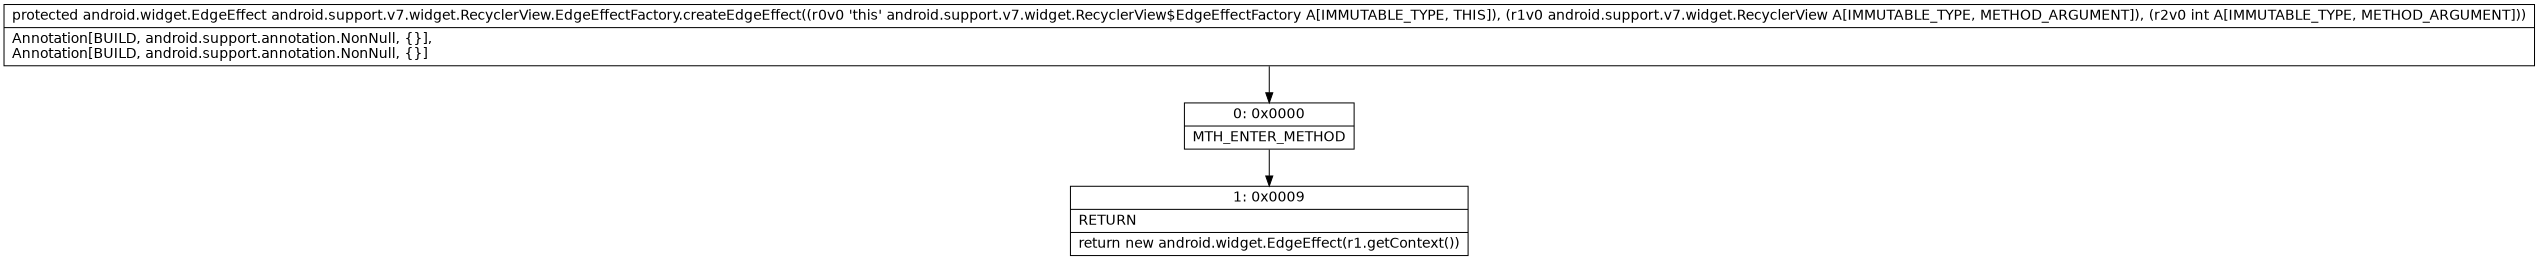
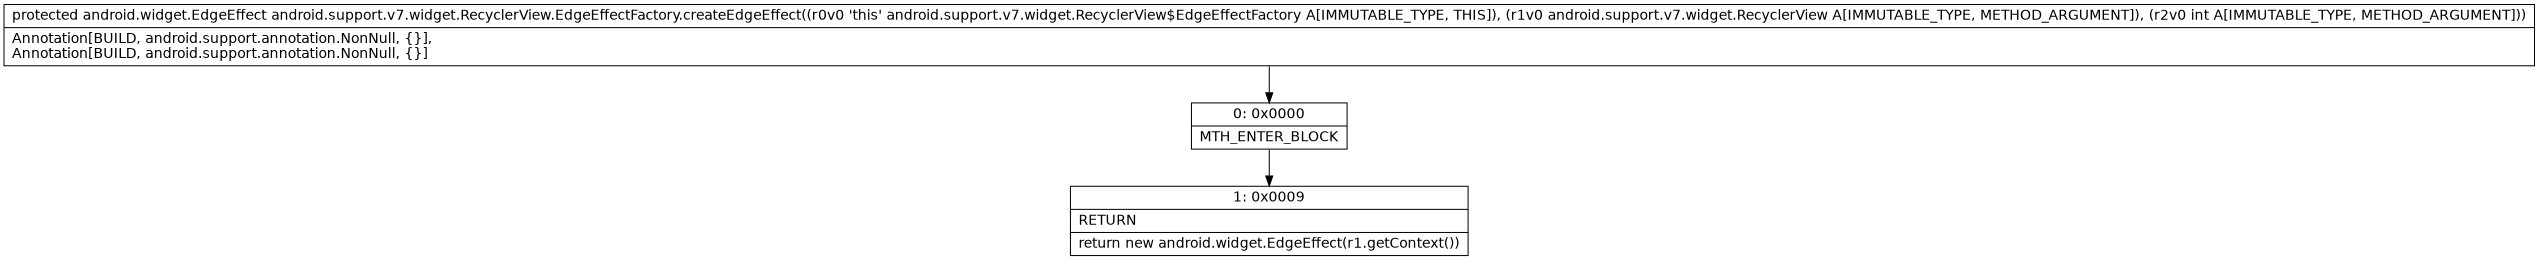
(1269, 137) -> (1269, 137)
